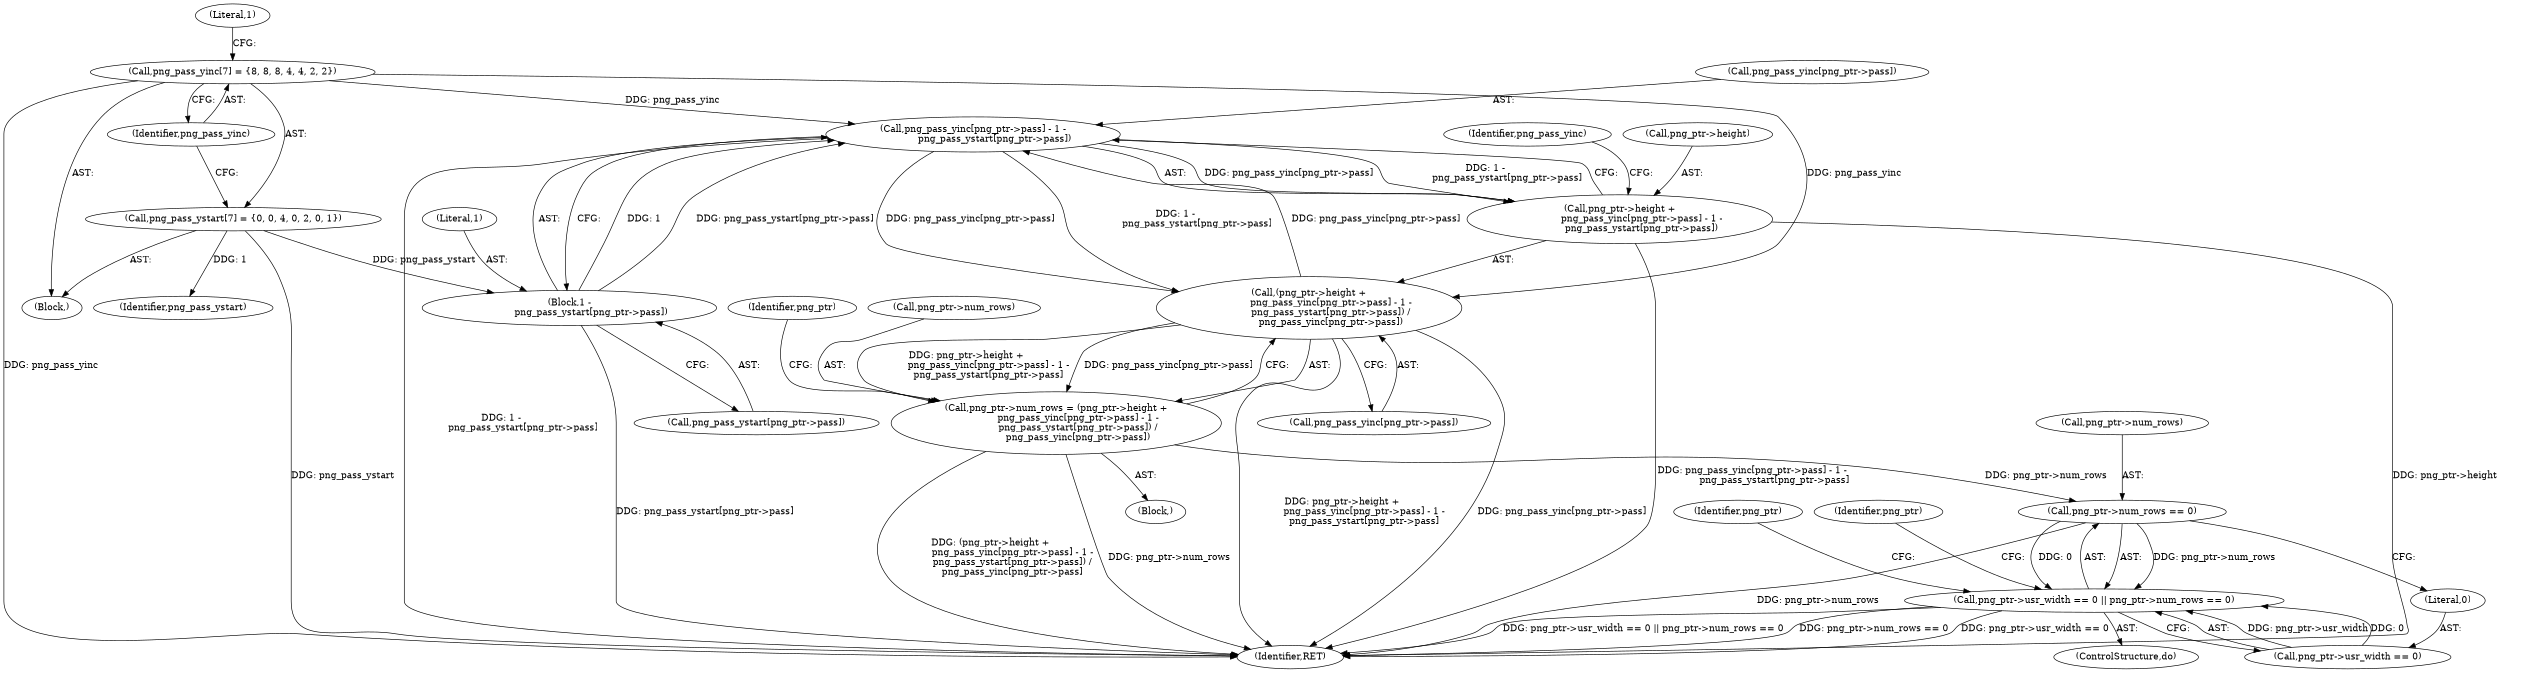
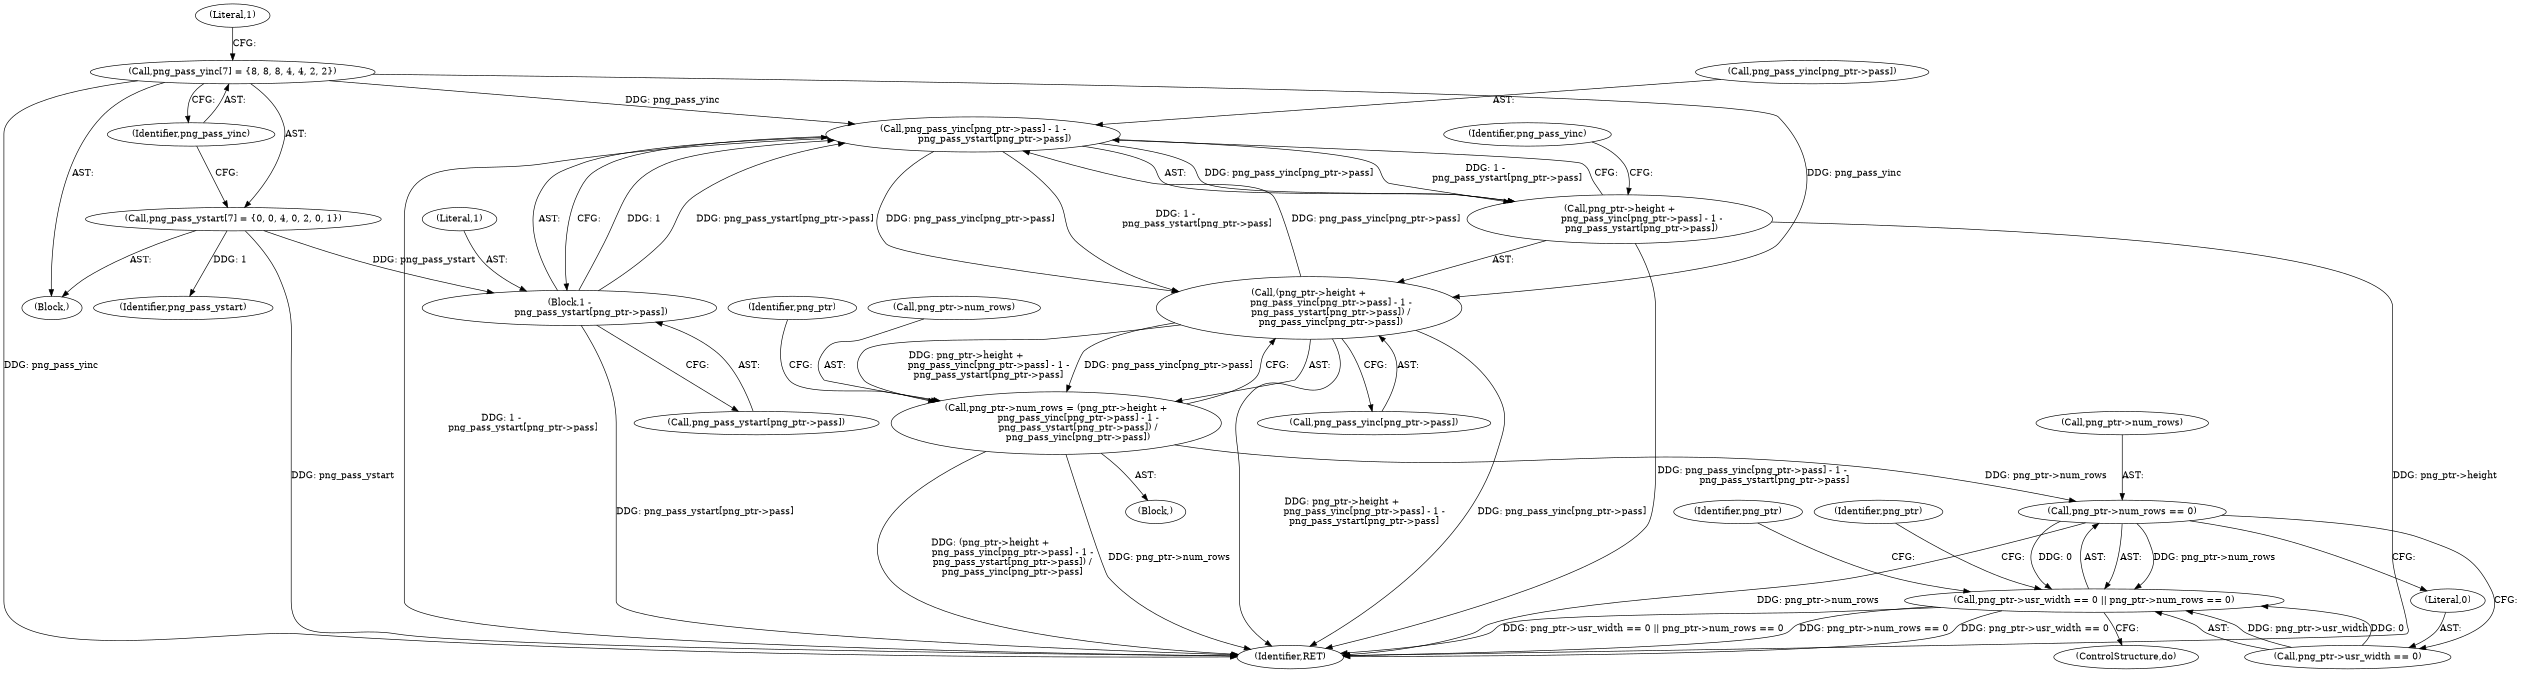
(1698, 134) -> none
(2129, 629) -> (2129, 629)
(2177, 637) -> (2416, 537)
